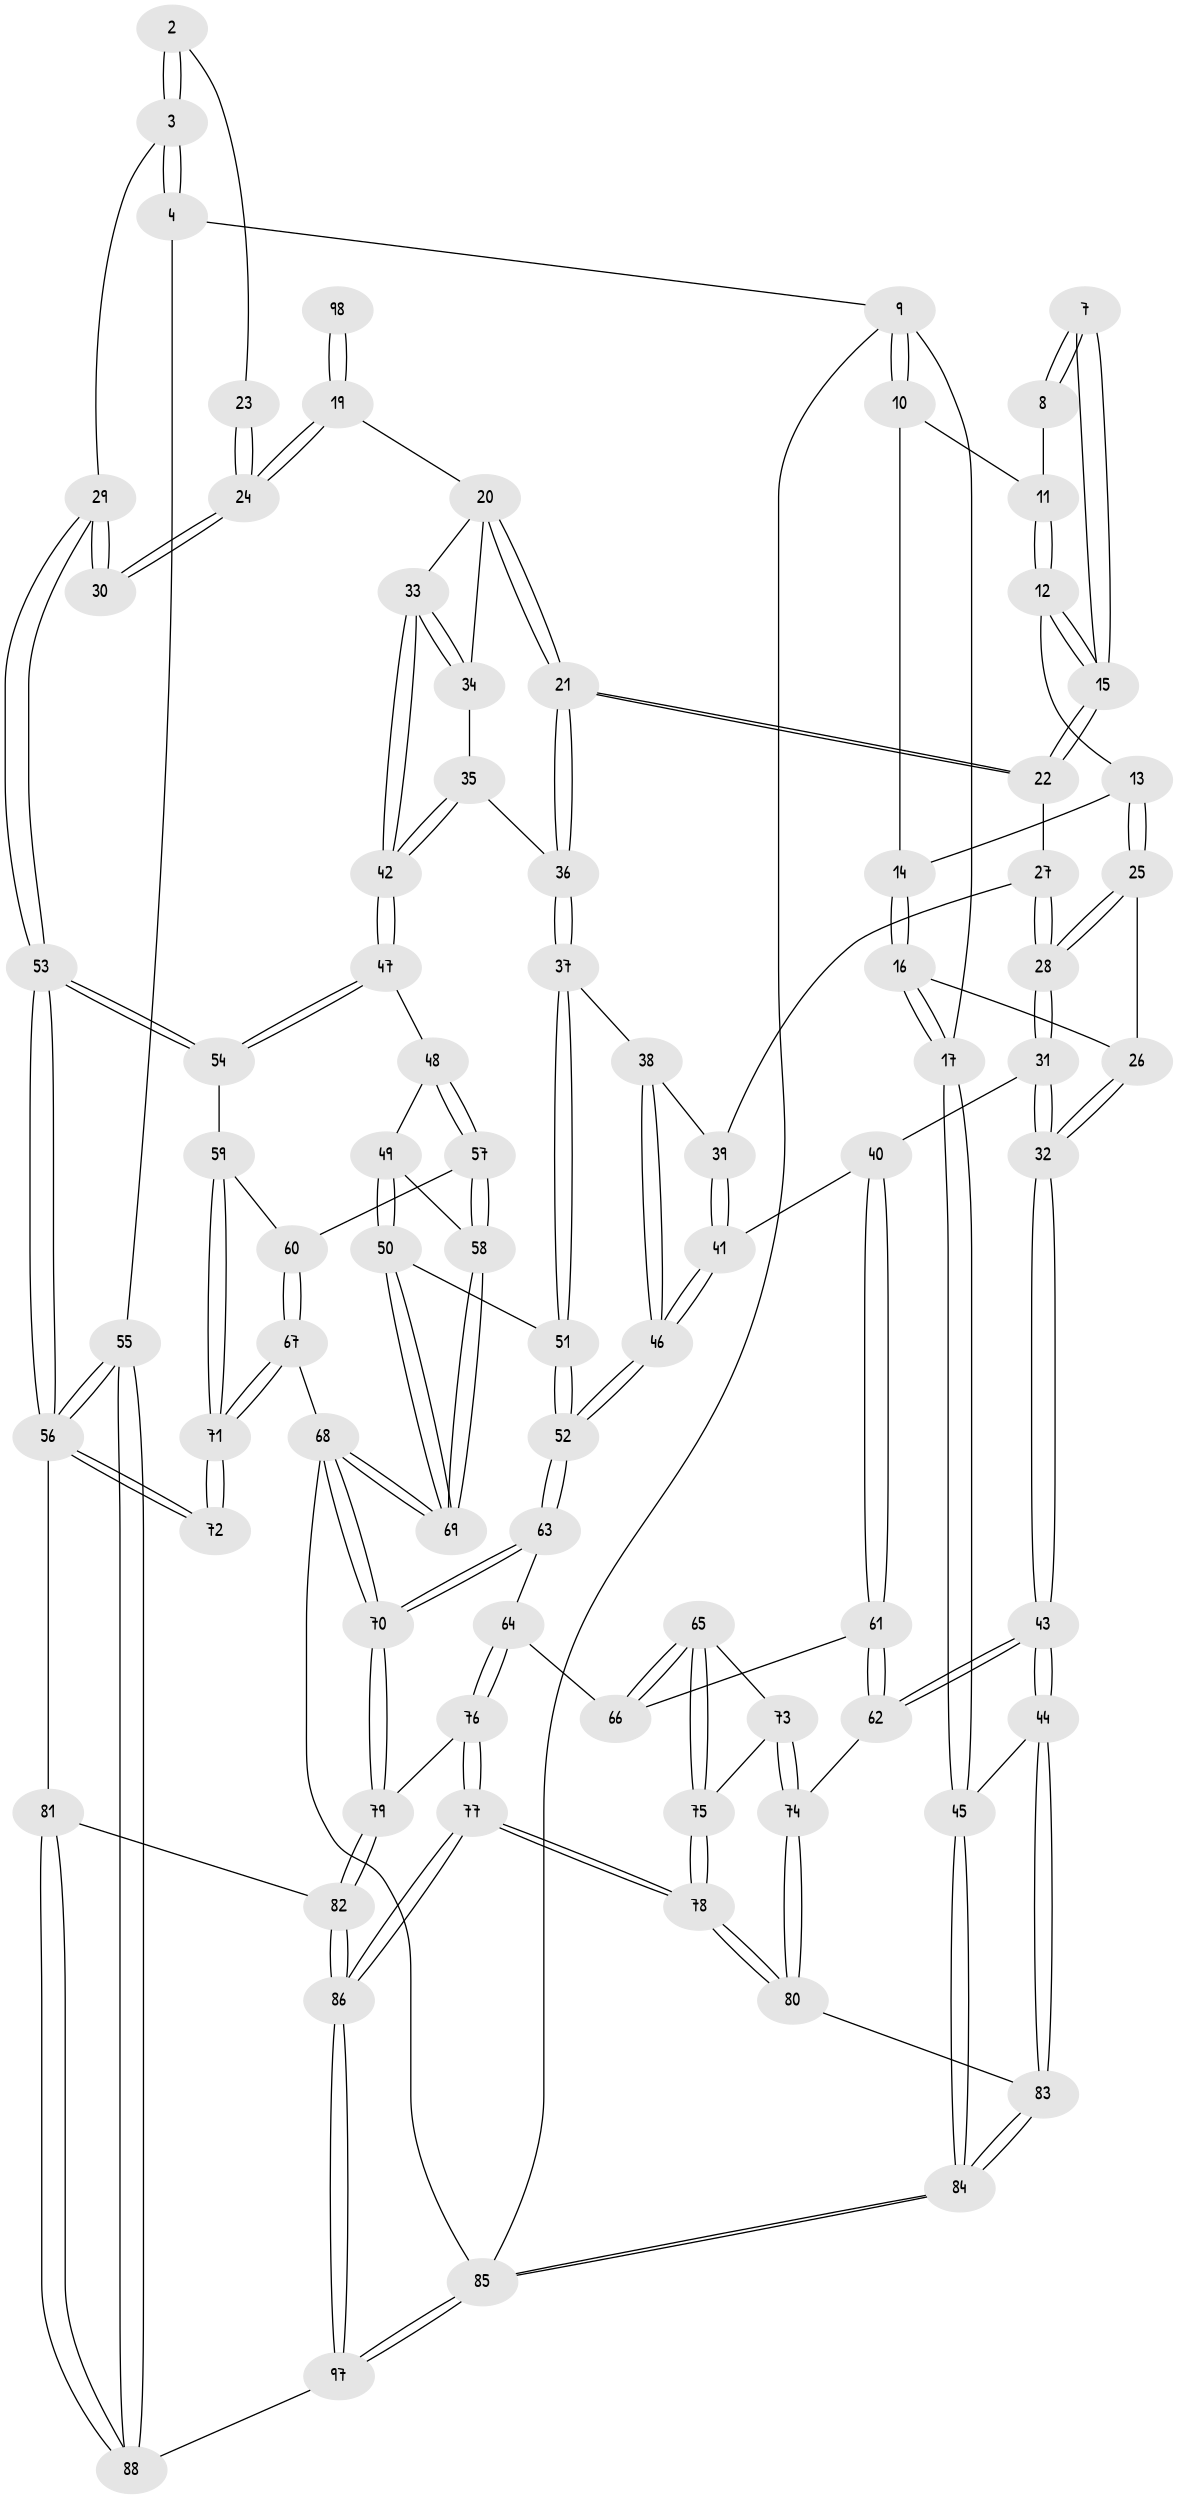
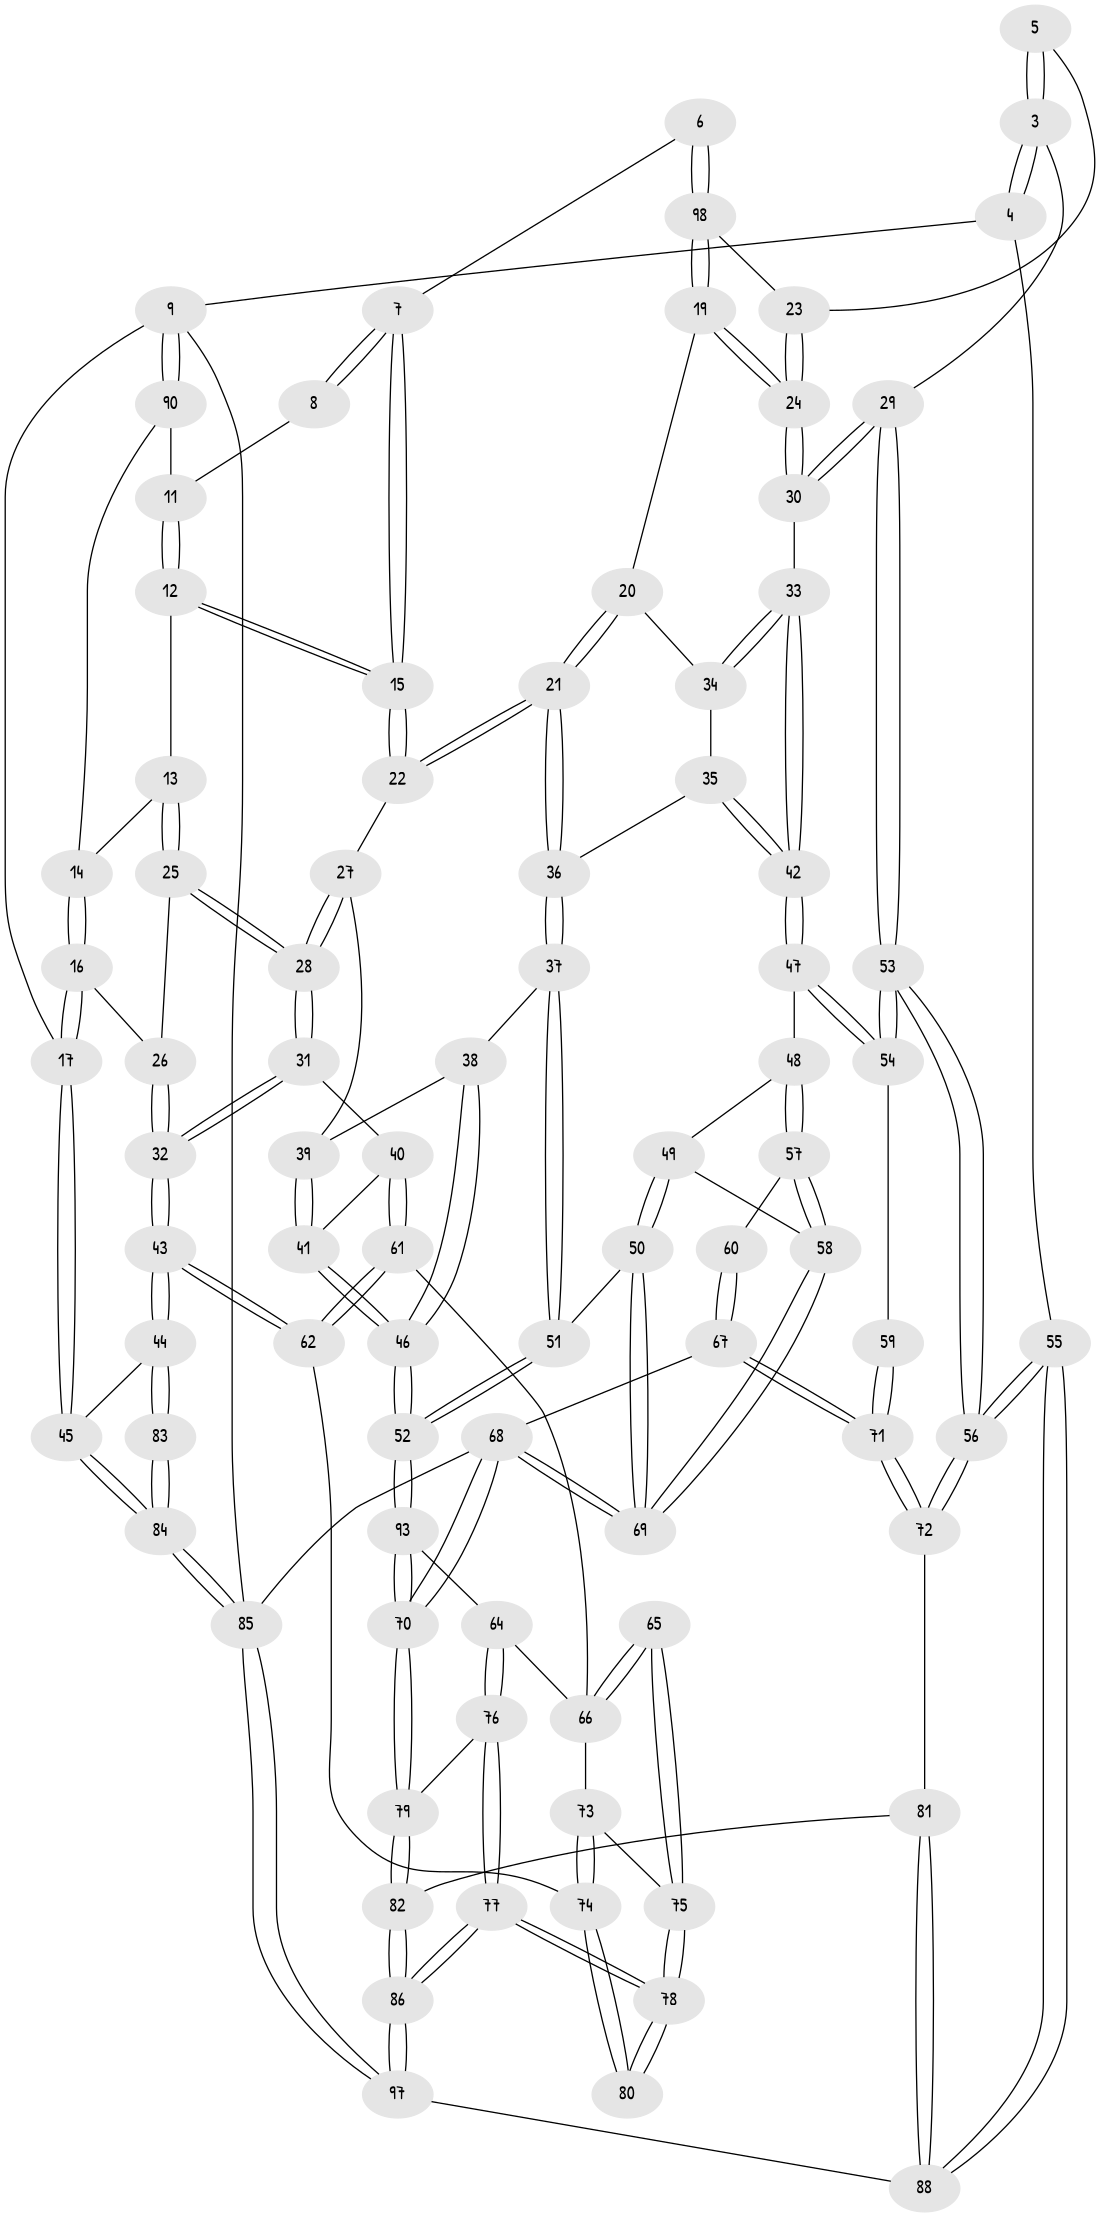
(172, 29) -> (1036, 29)
none -> (700, 123)
none -> (747, 263)
(900, 404) -> (171, 404)
(449, 545) -> (794, 545)
(256, 1202) -> none
(545, 1531) -> (403, 1531)
(48, 1625) -> (925, 1672)
(736, 1667) -> (586, 1766)
(918, 2048) -> none
